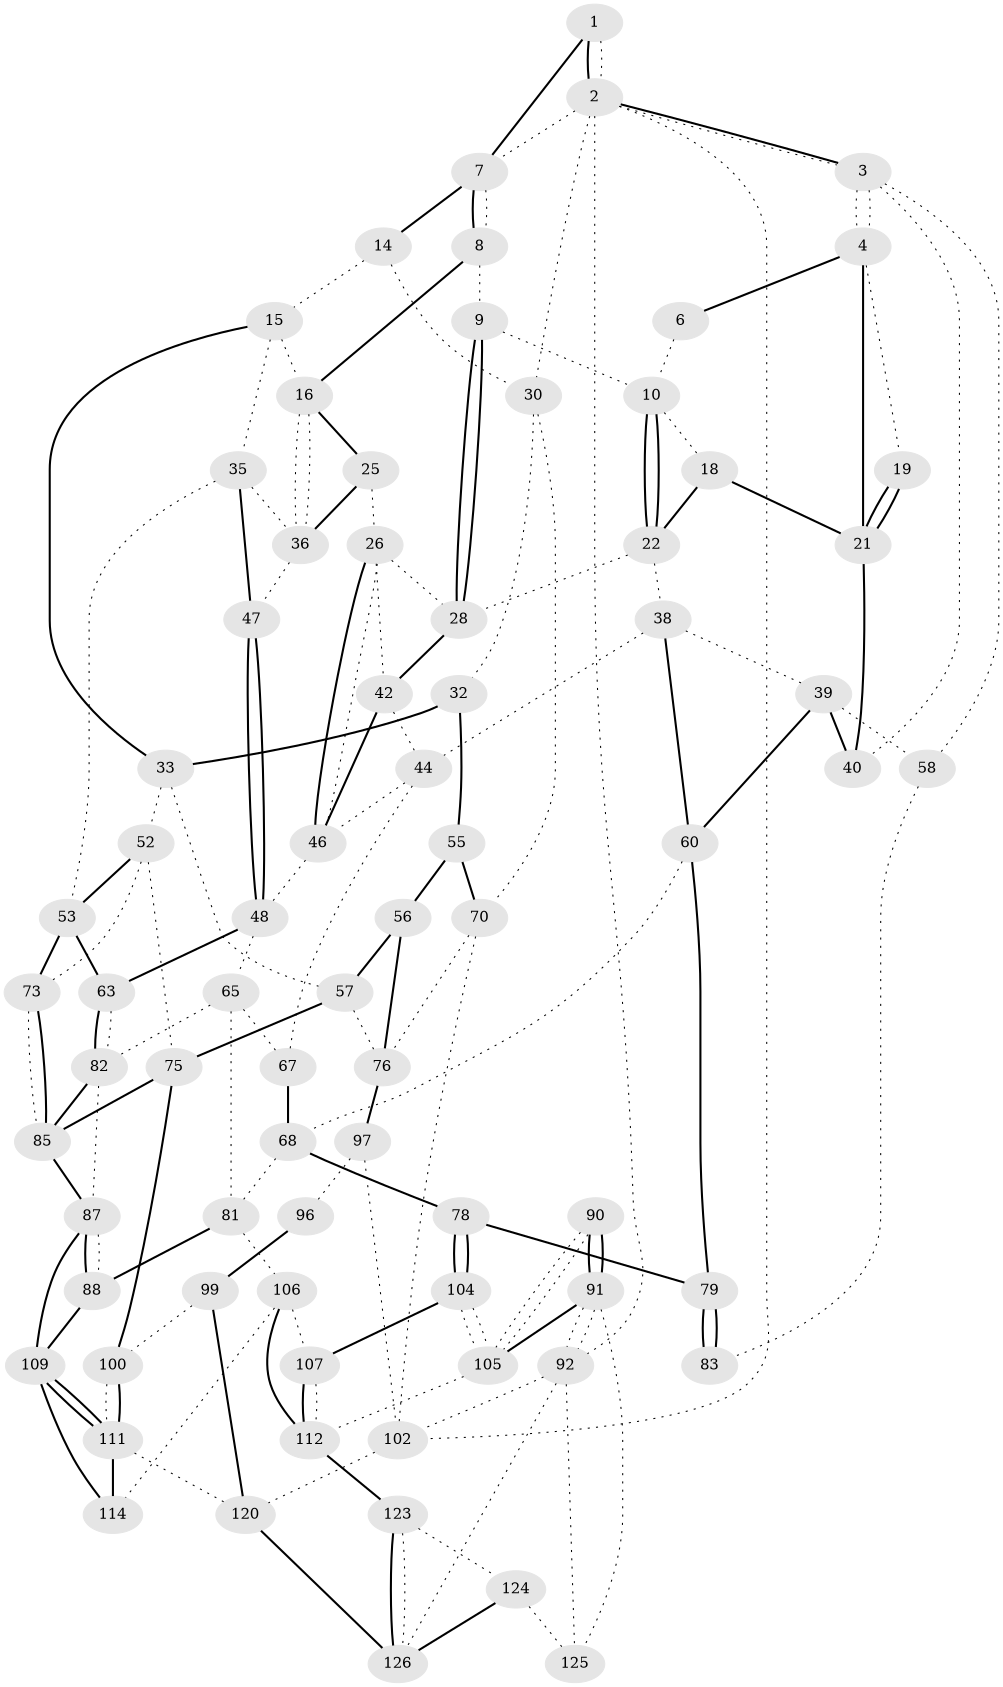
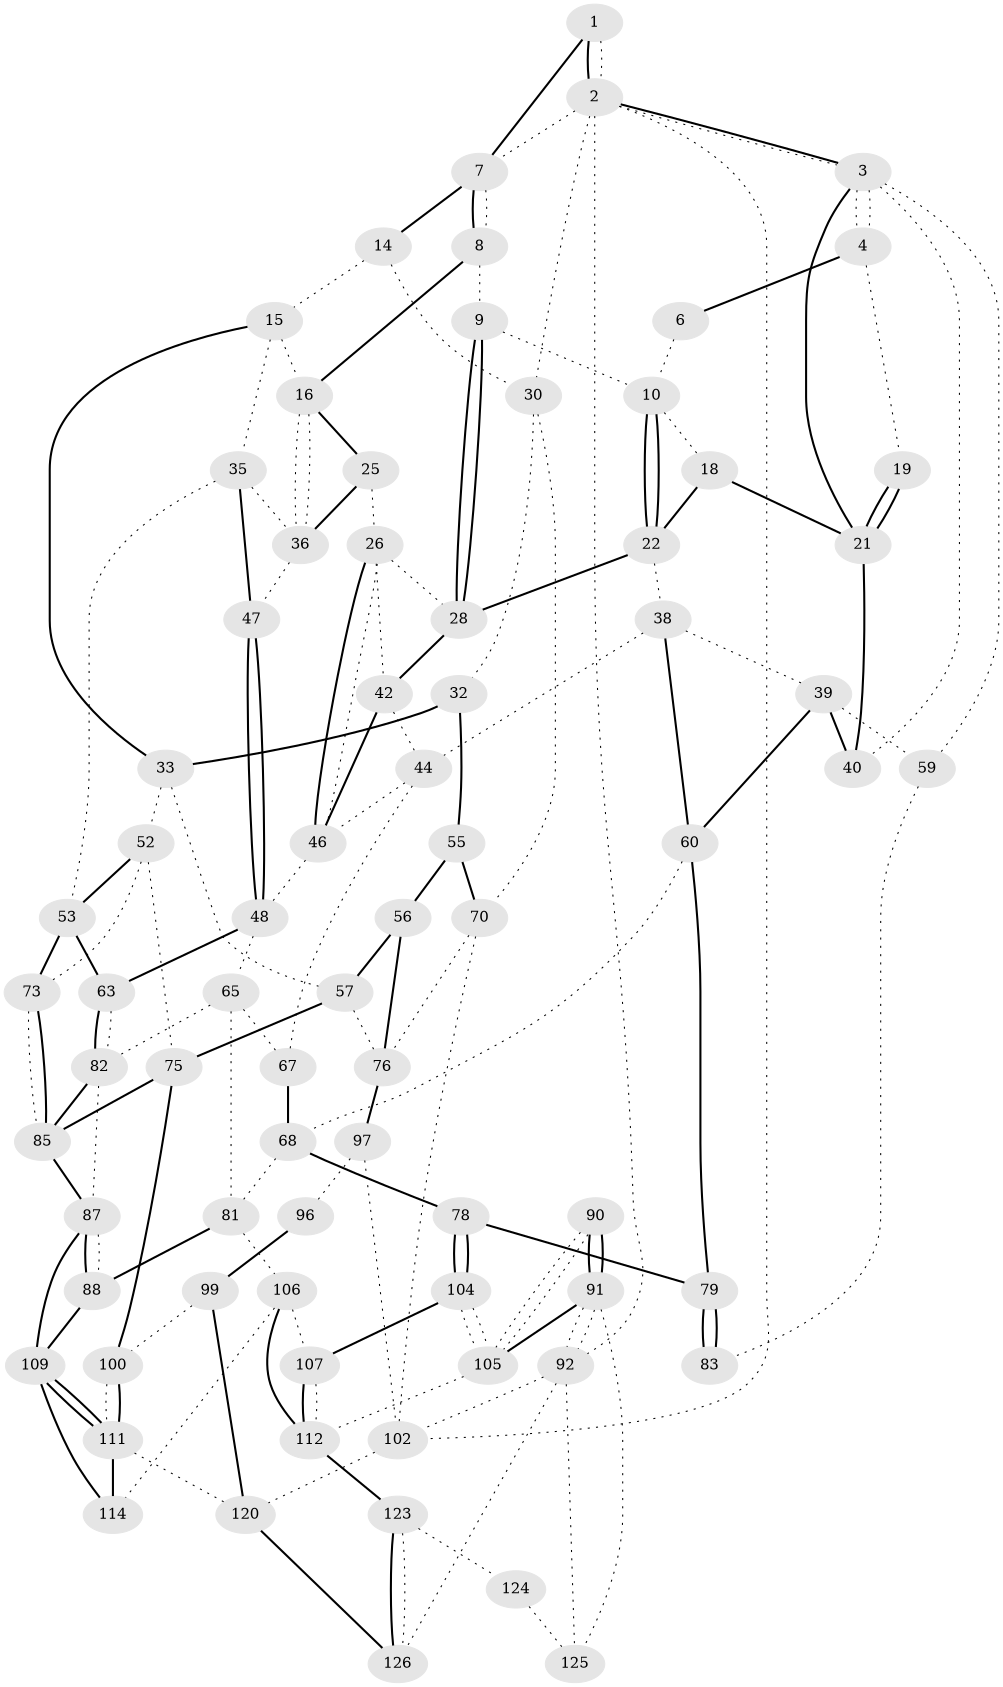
(863, 396) -> (806, 358)
(562, 580) -> (562, 580)
(927, 769) -> (927, 769)
(457, 1627) -> none
